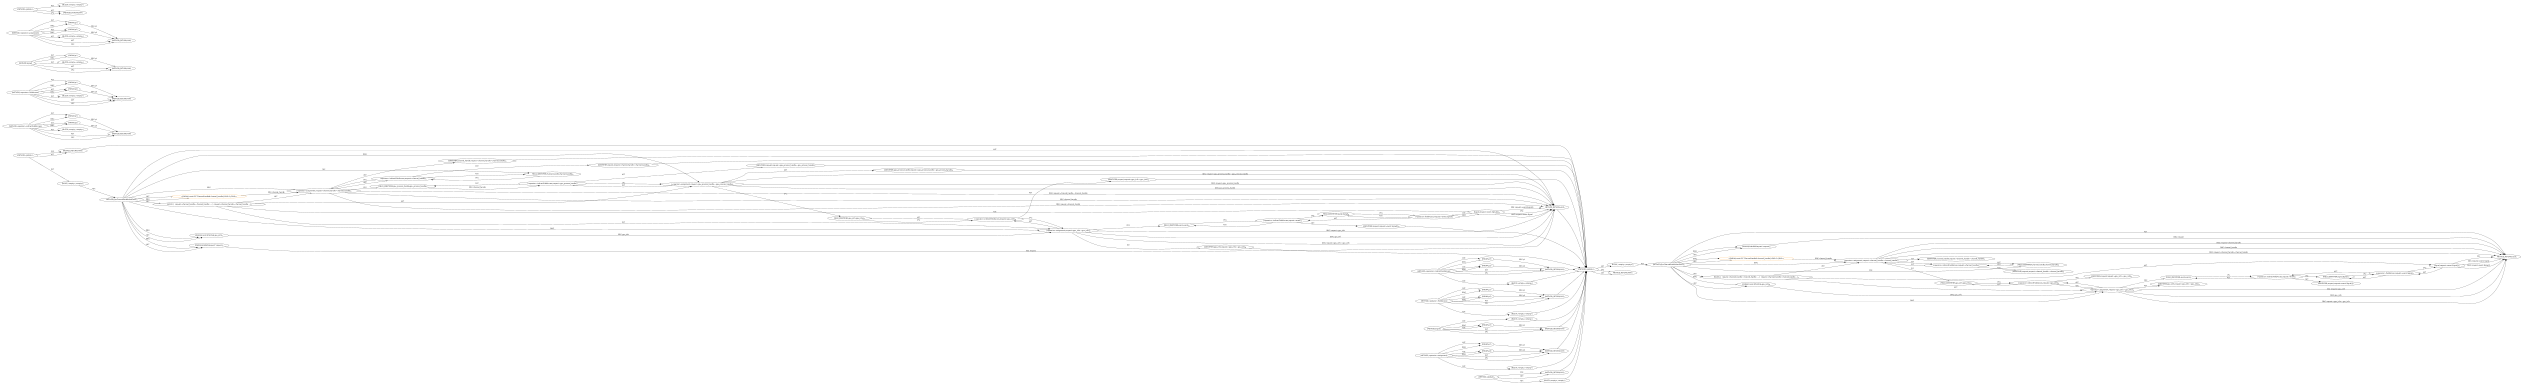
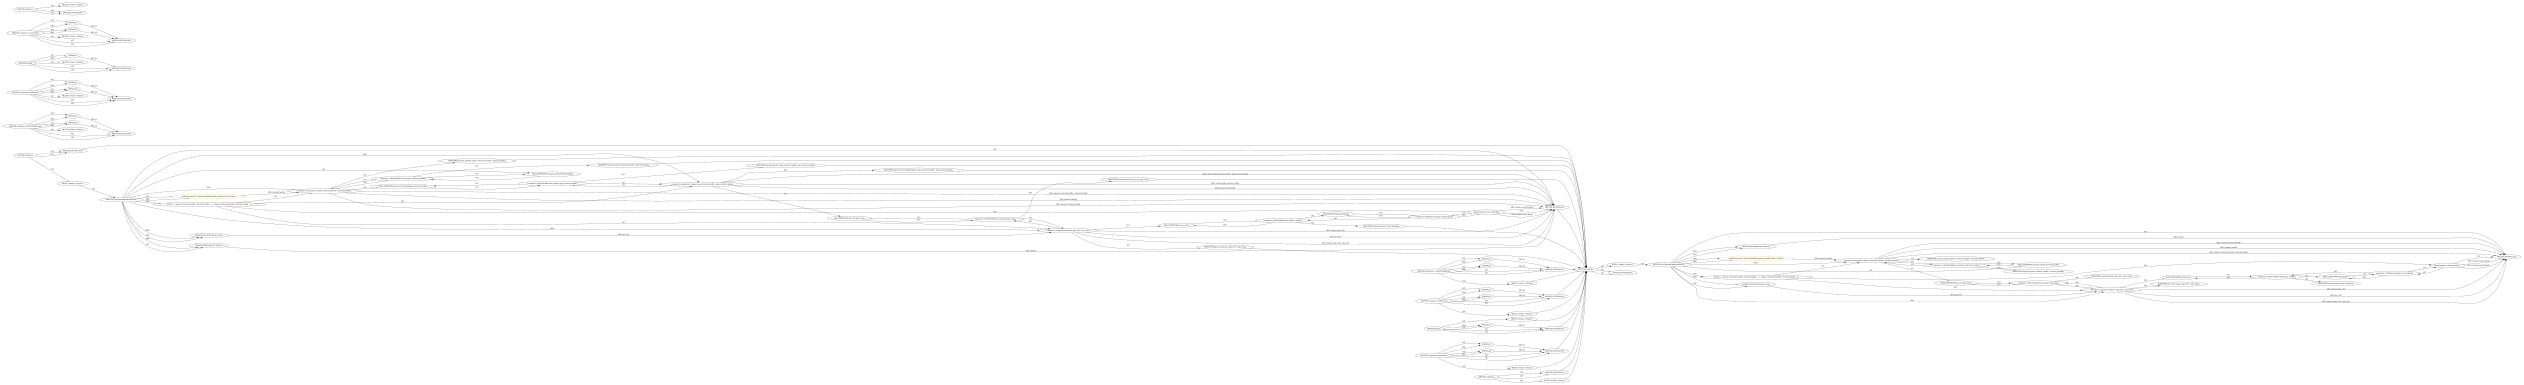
(477, 187) -> (477, 187)
